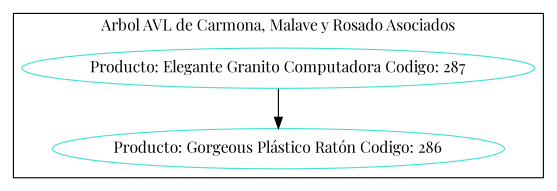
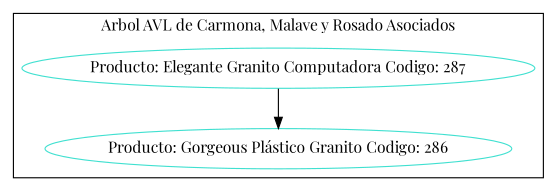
(278, 149) -> (278, 149)
